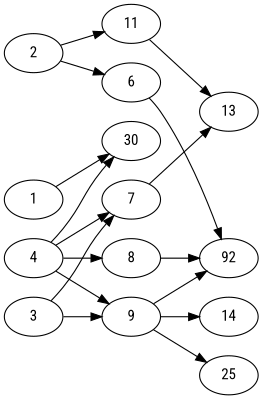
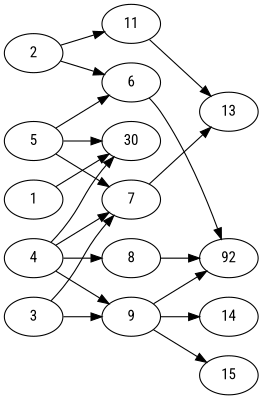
none -> (34, 141)
(229, 375) -> (229, 375)
